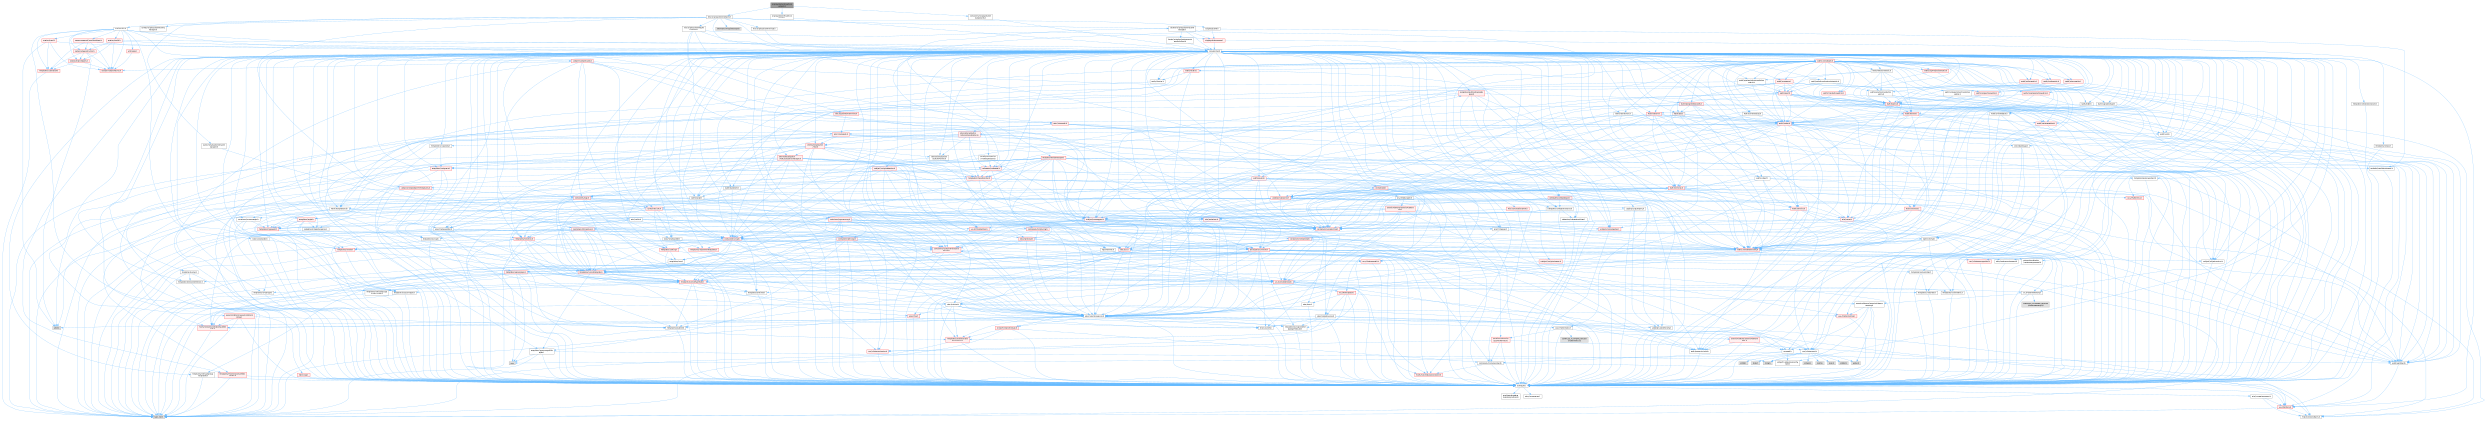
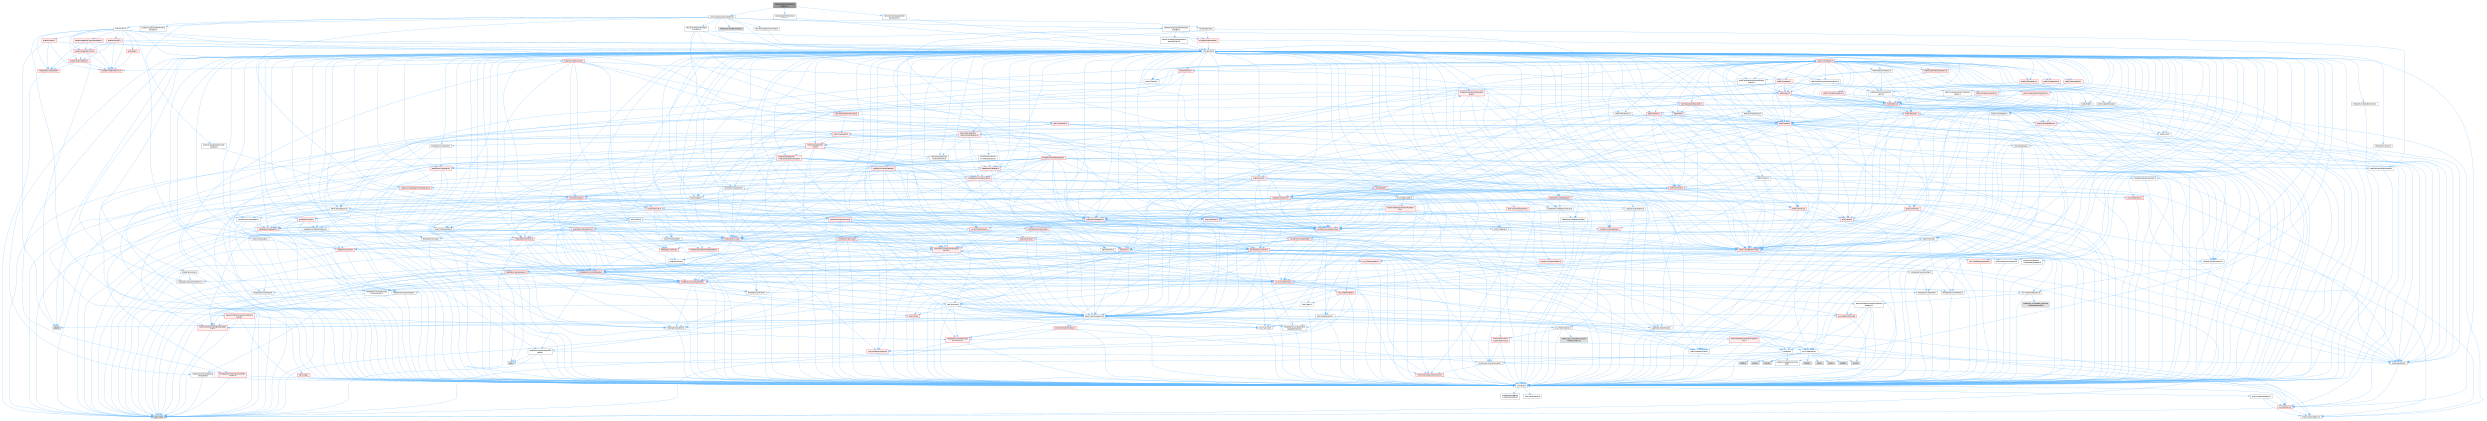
(732, 188) -> (734, 188)
